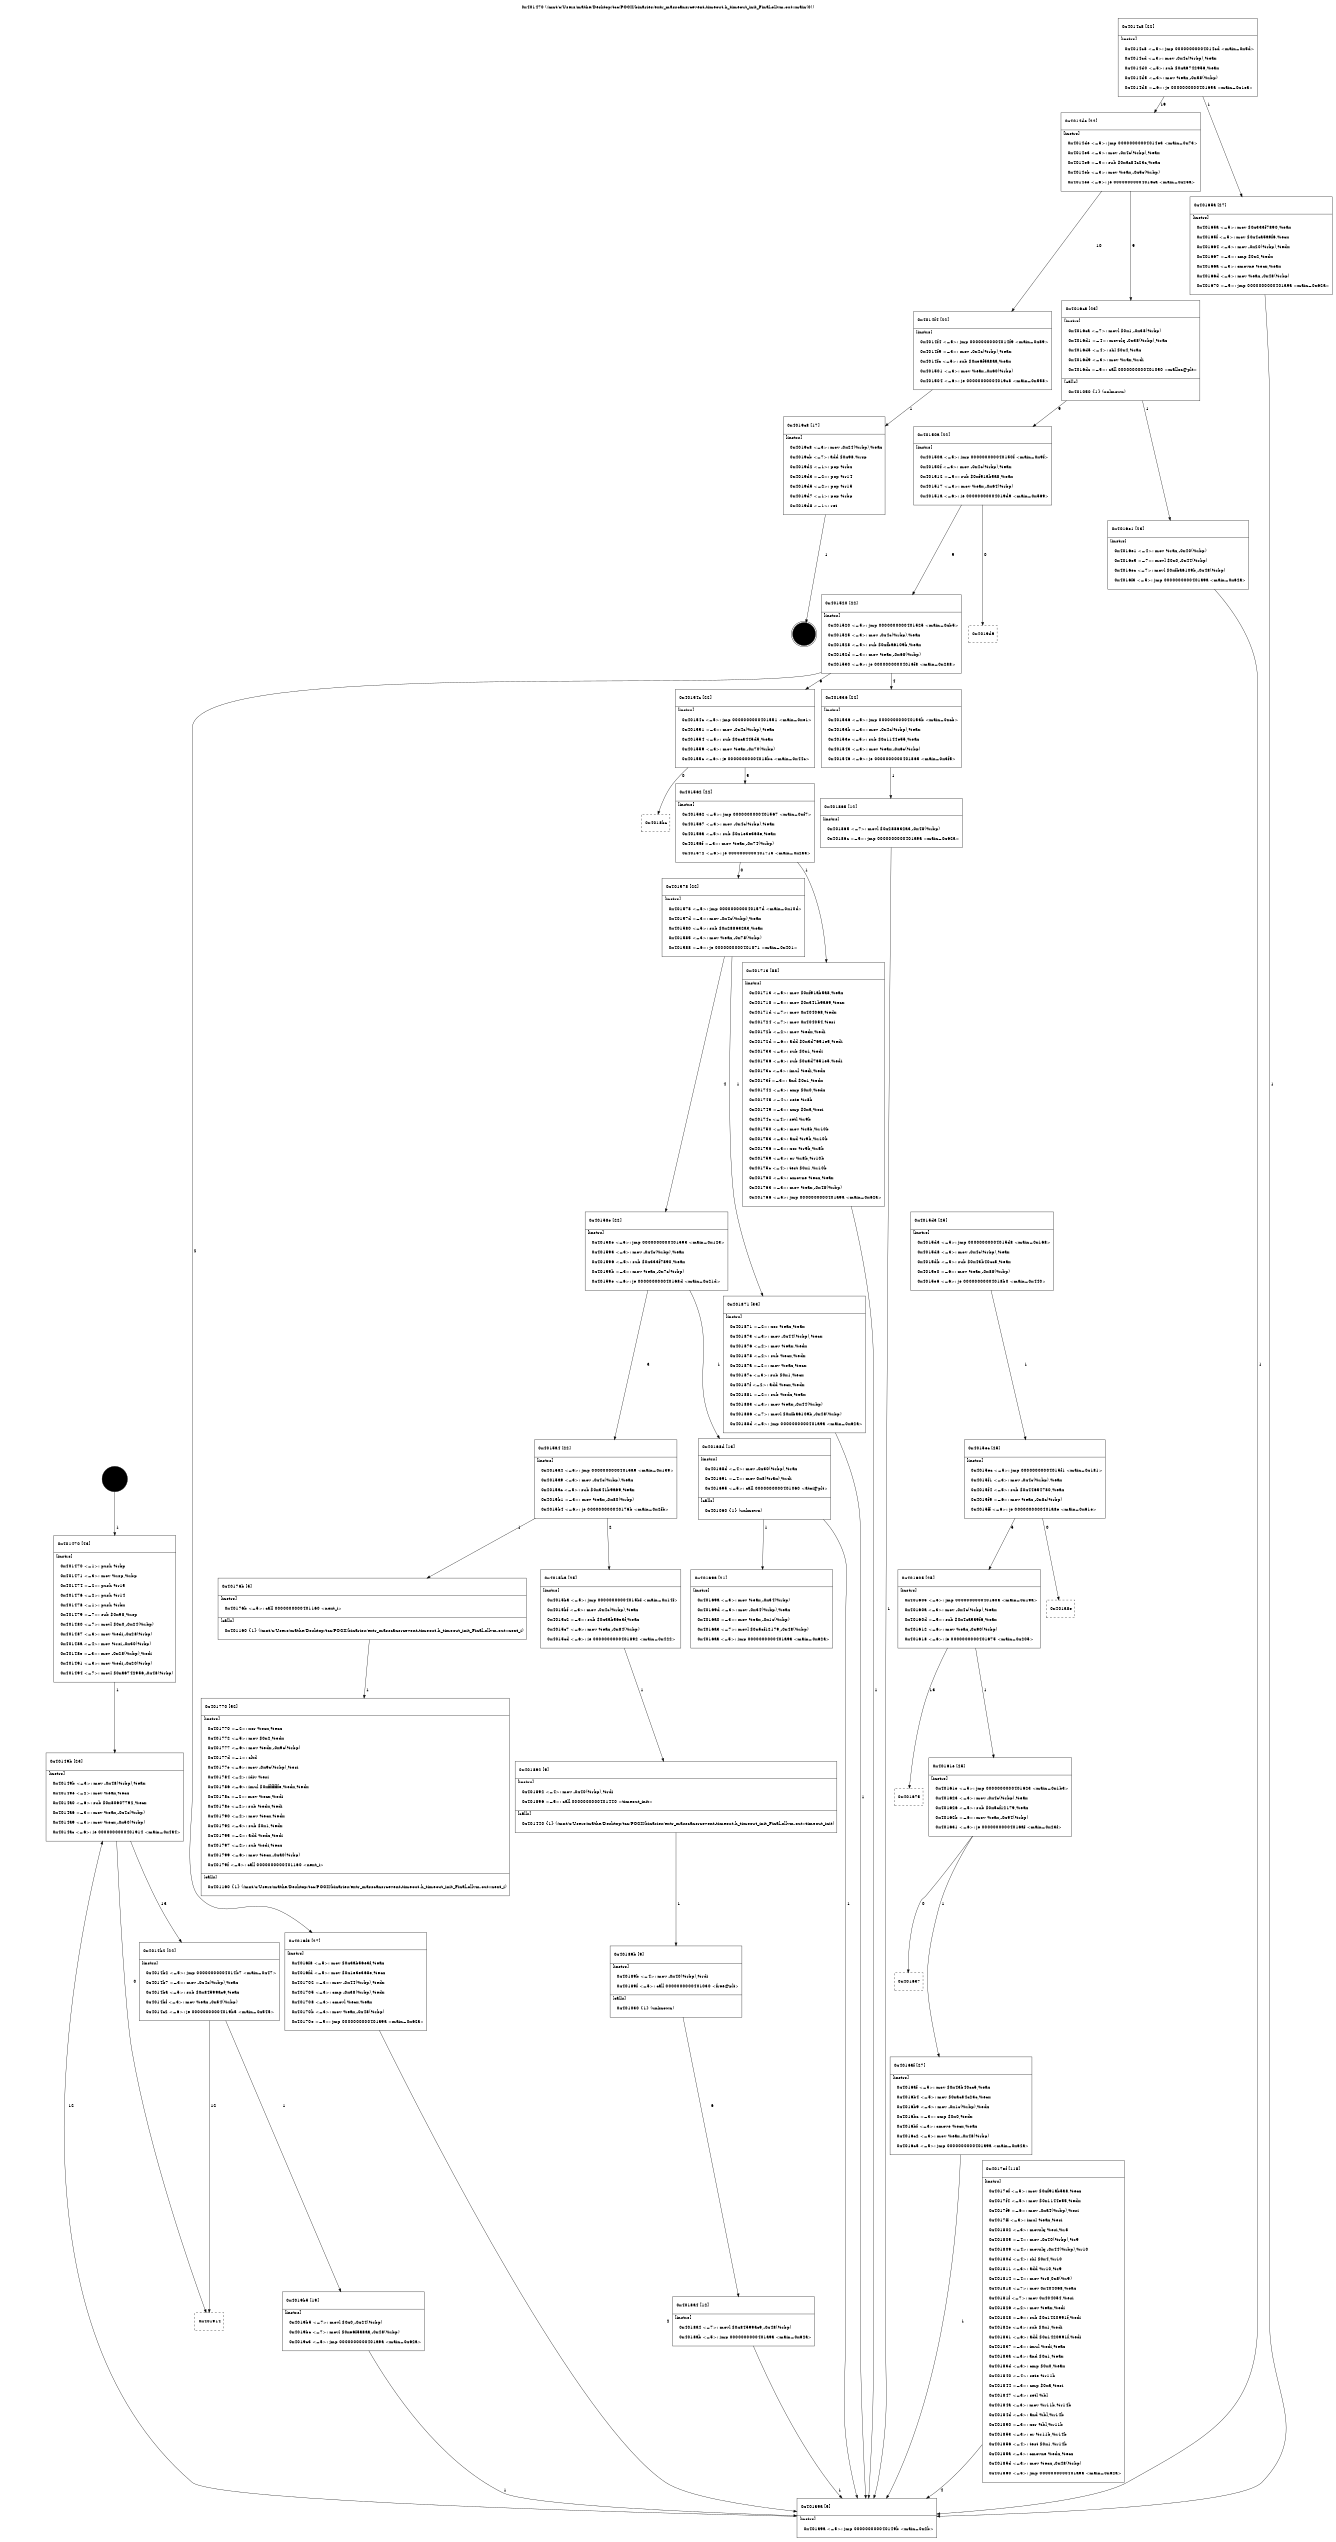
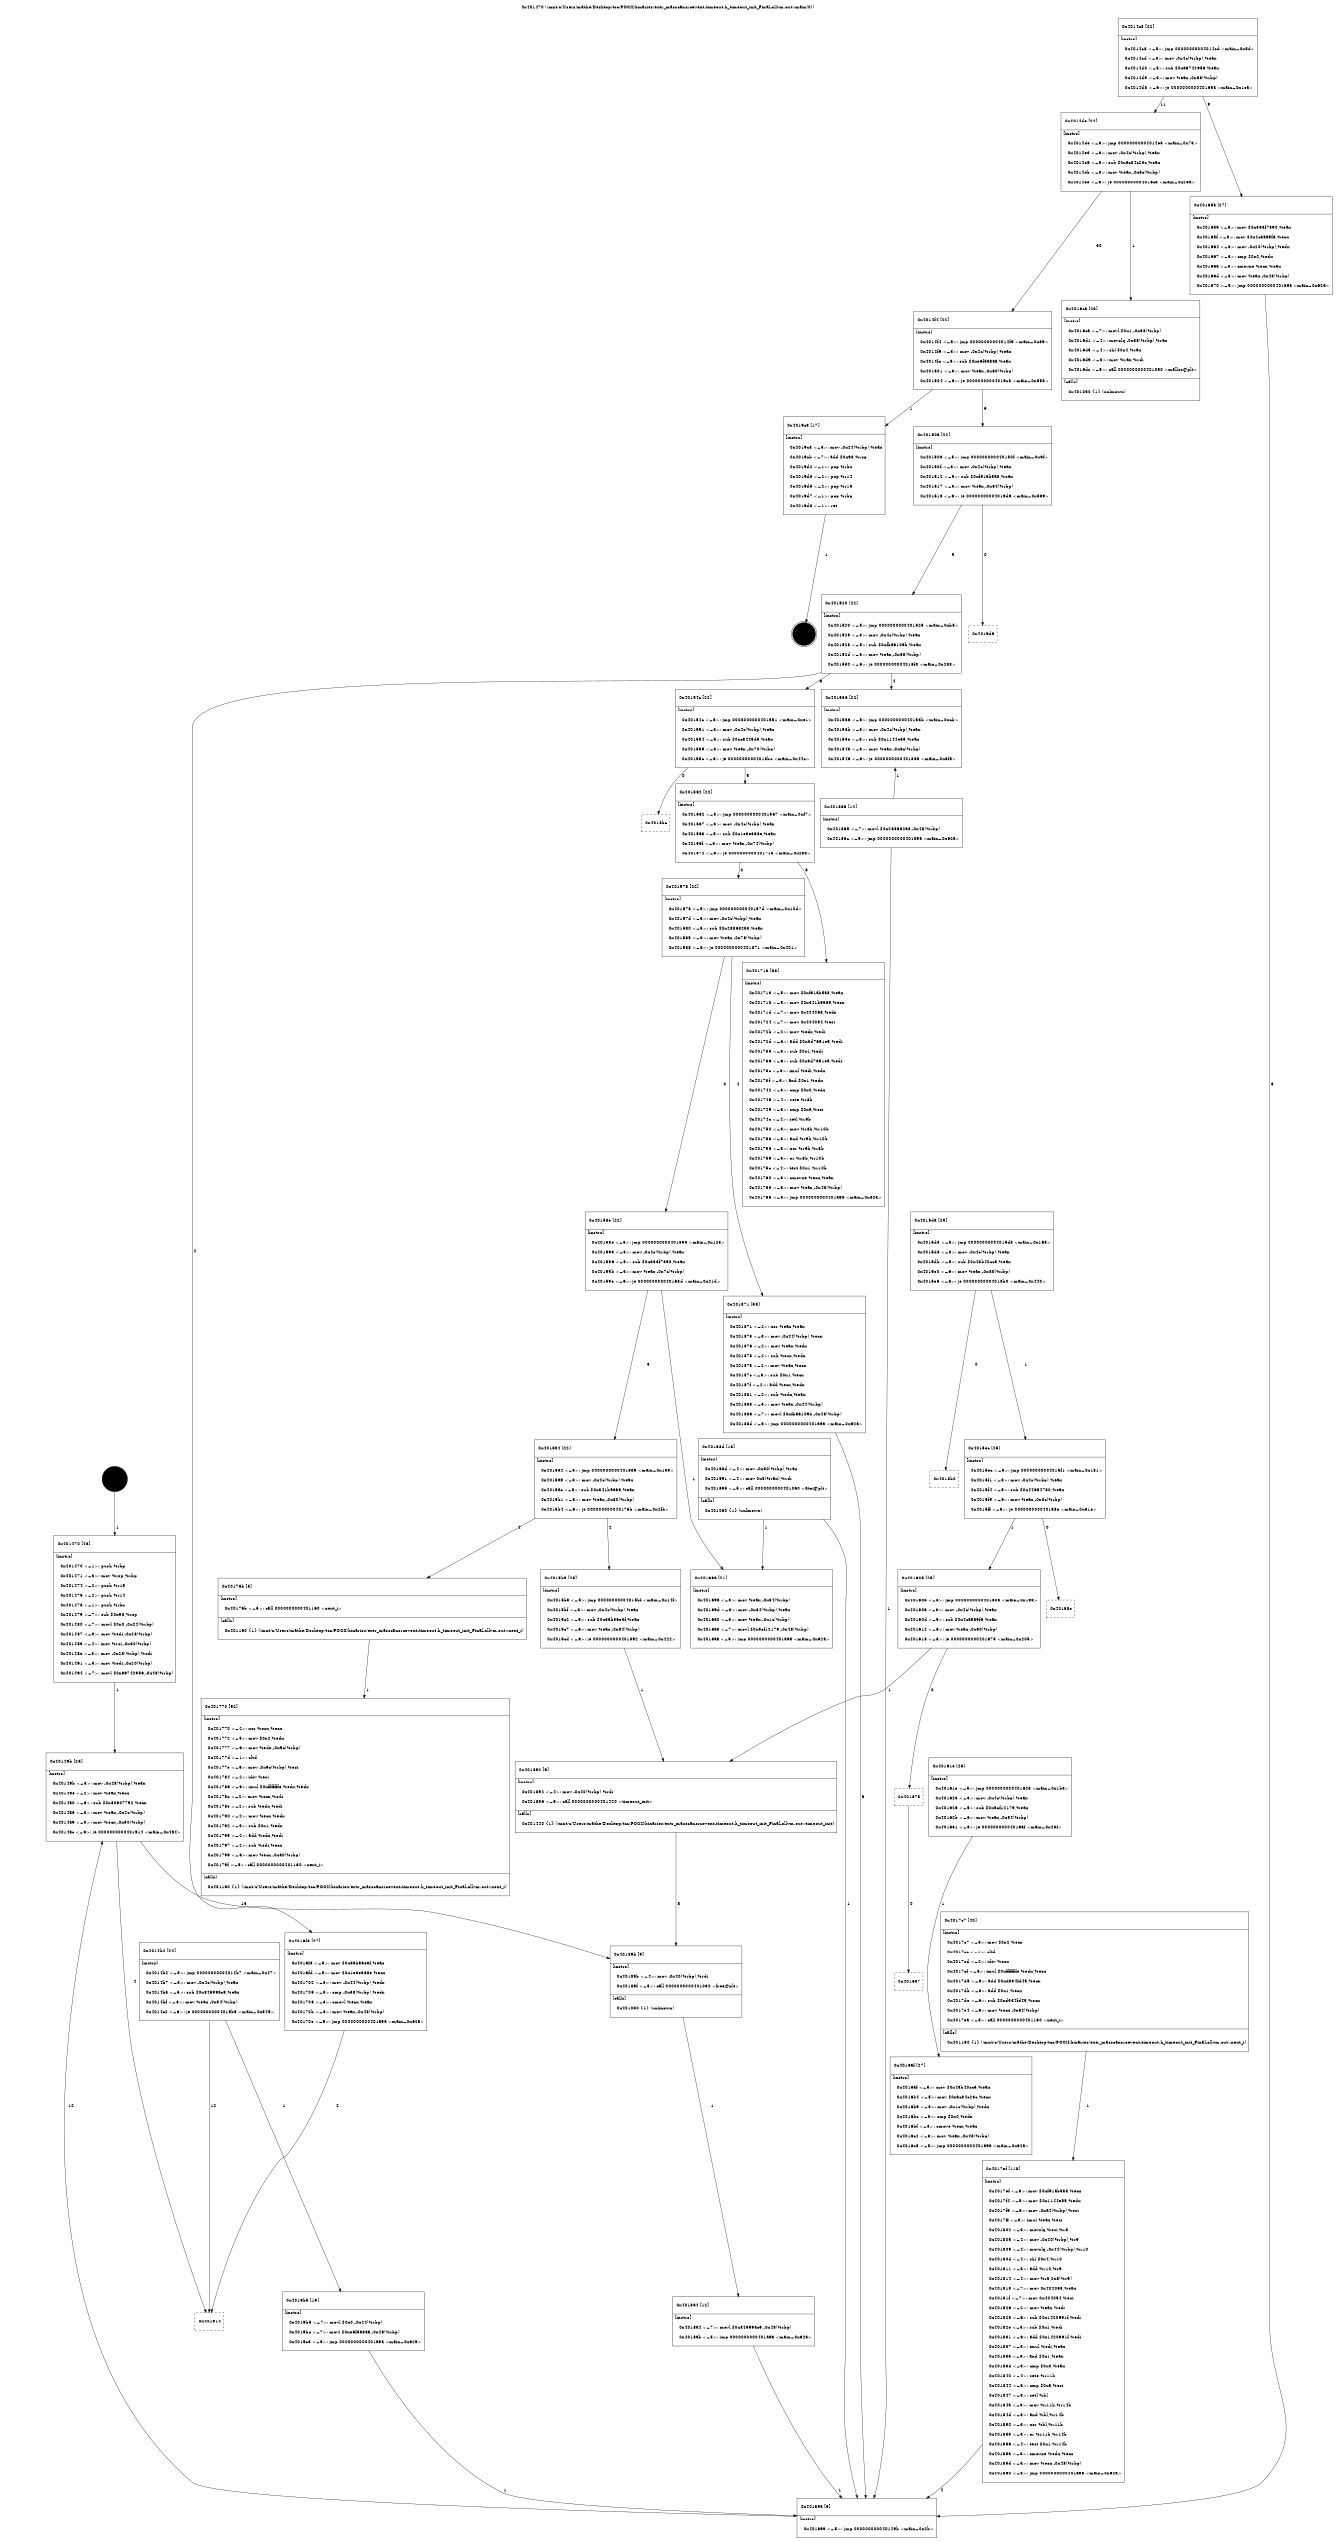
(1163, 105) -> (1163, 105)
(1208, 105) -> (1208, 105)
(1098, 246) -> (1098, 246)
(1133, 246) -> (1133, 246)
(1051, 413) -> (983, 407)
(1178, 555) -> none
(891, 781) -> (895, 785)
(806, 870) -> (806, 870)
(724, 1084) -> (724, 1084)
(738, 1084) -> (738, 1084)
(1272, 1084) -> (1272, 1084)
(703, 1363) -> (679, 1433)
none -> (944, 1479)
(519, 1528) -> (519, 1528)
(1012, 1528) -> (1012, 1528)
(932, 1690) -> (932, 1690)
(984, 1701) -> (834, 1706)
(862, 1797) -> (862, 1797)
(873, 1850) -> none
(152, 1892) -> (365, 1909)
(925, 1897) -> (909, 1888)
(678, 1904) -> (678, 1904)
(134, 1982) -> (134, 1982)
none -> (1095, 1982)
(712, 2106) -> (712, 2106)
(540, 2324) -> (274, 2168)
(941, 2329) -> none
